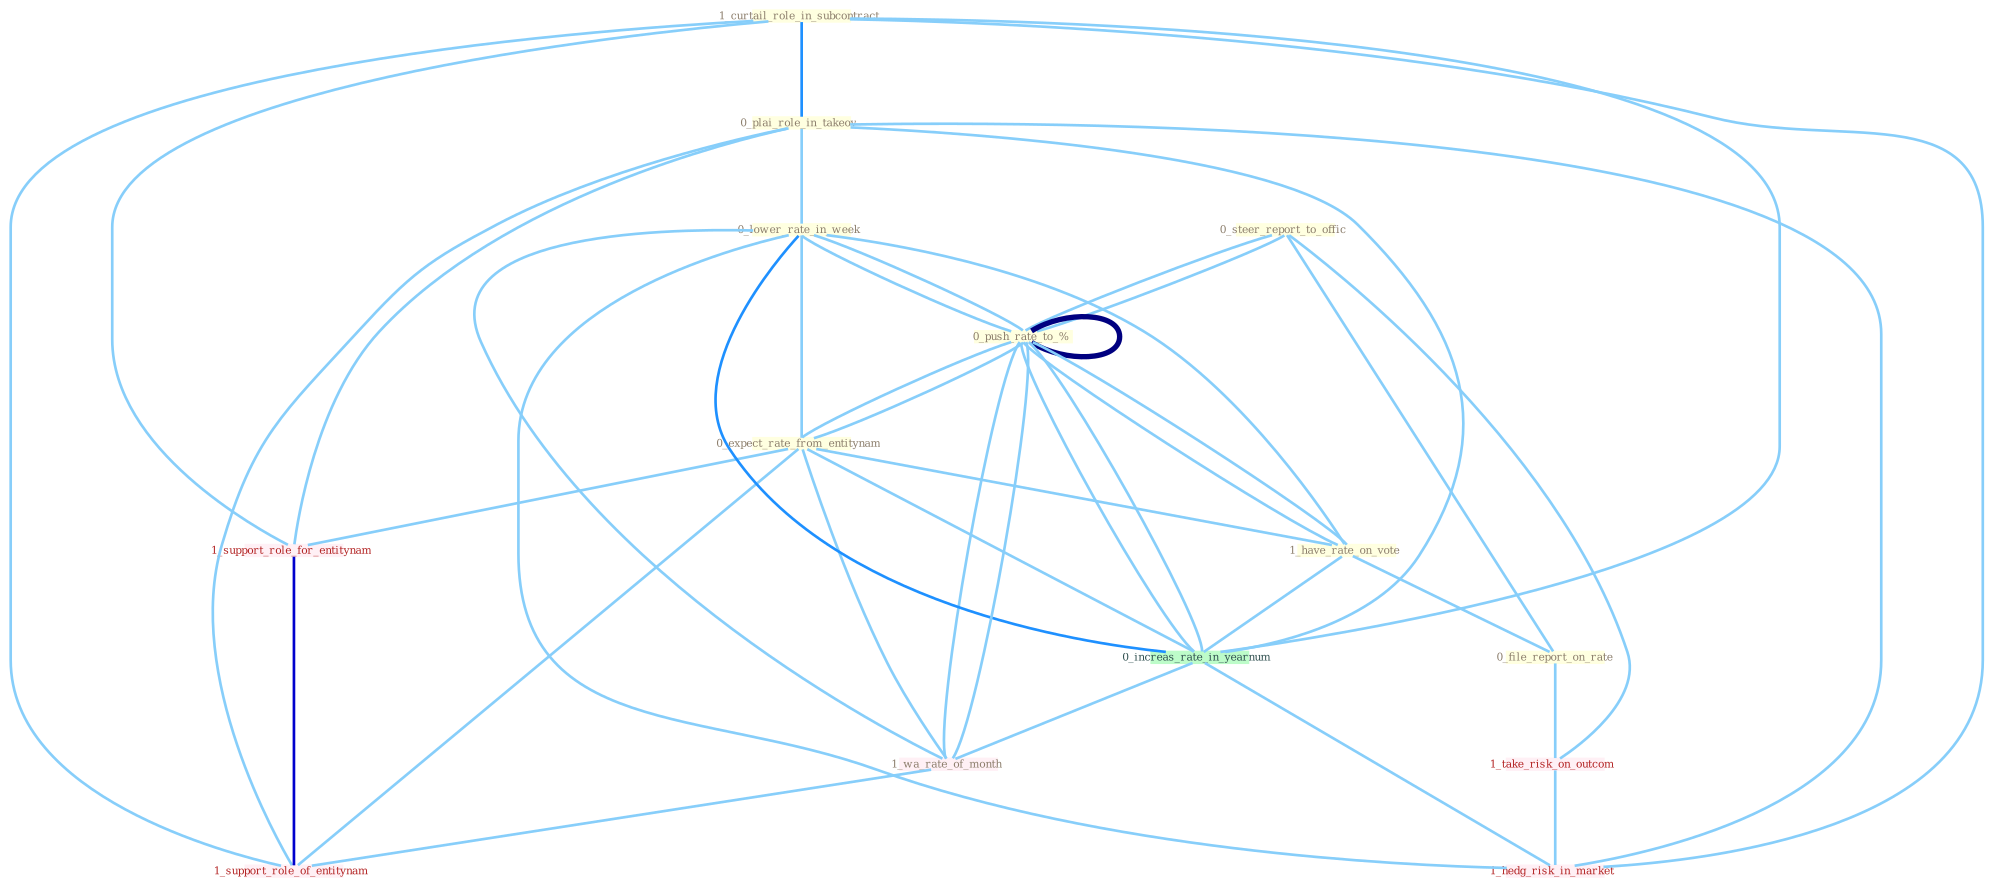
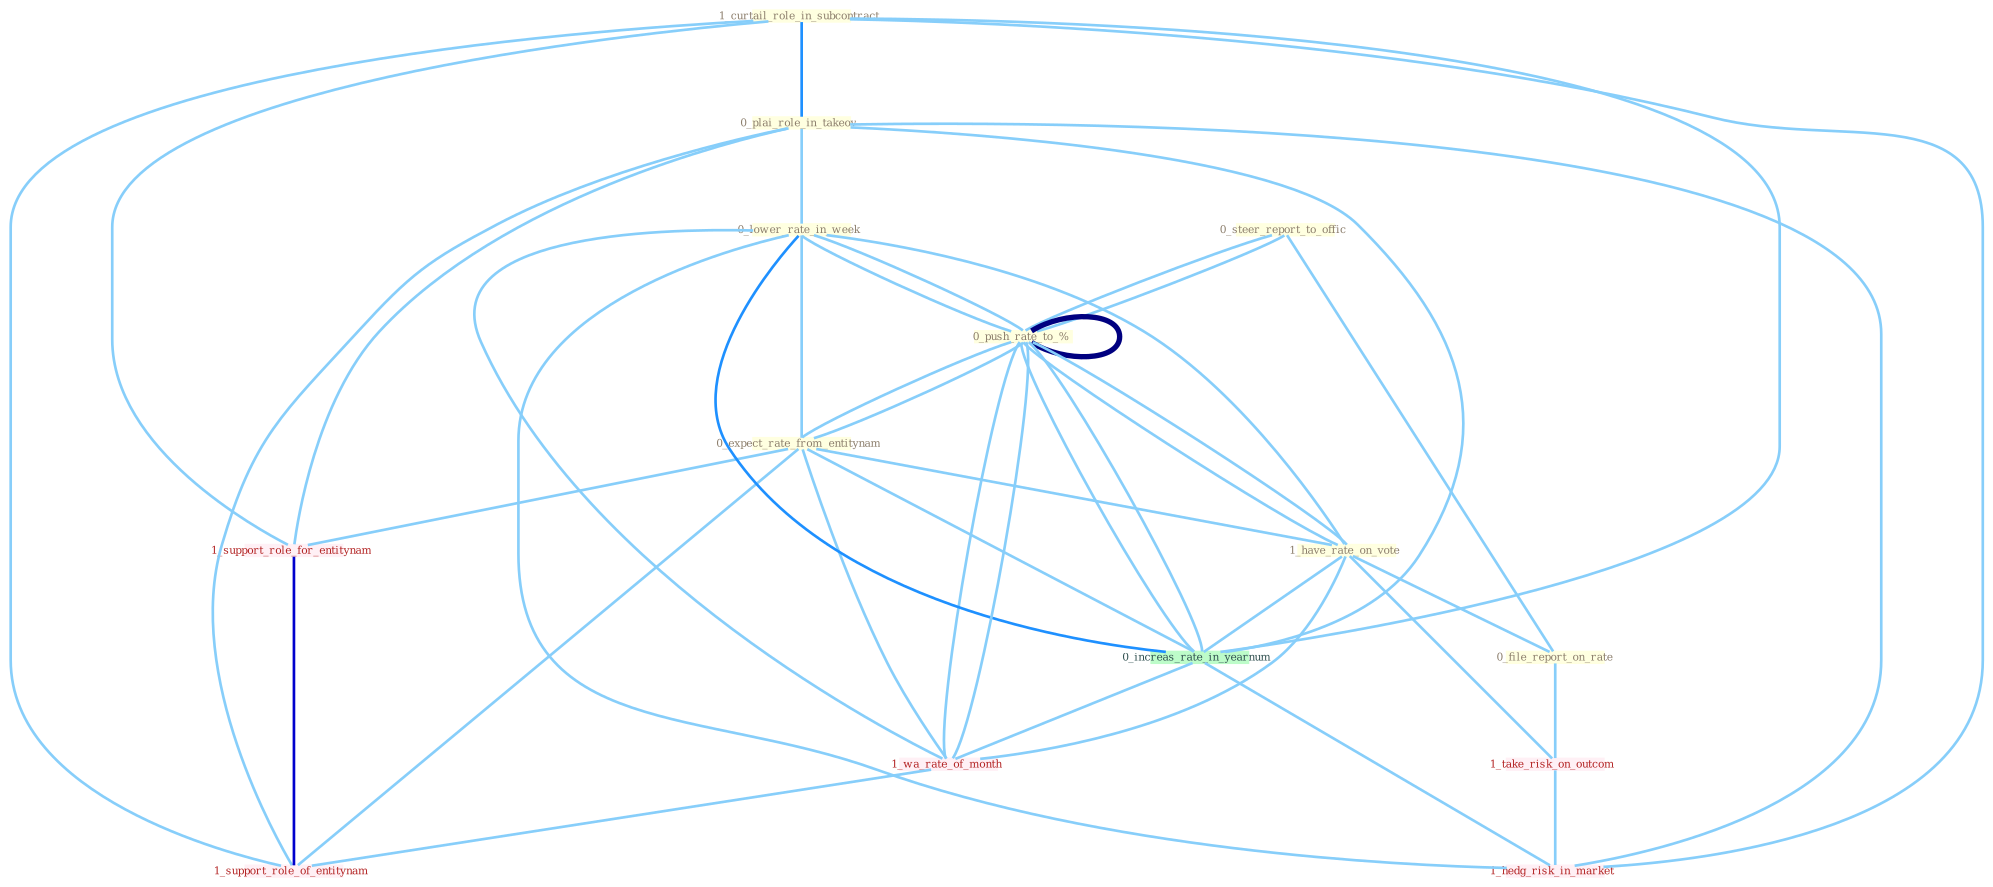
(1529, 473) -> (1451, 657)
none -> (1194, 706)
(949, 764) -> (949, 764)
